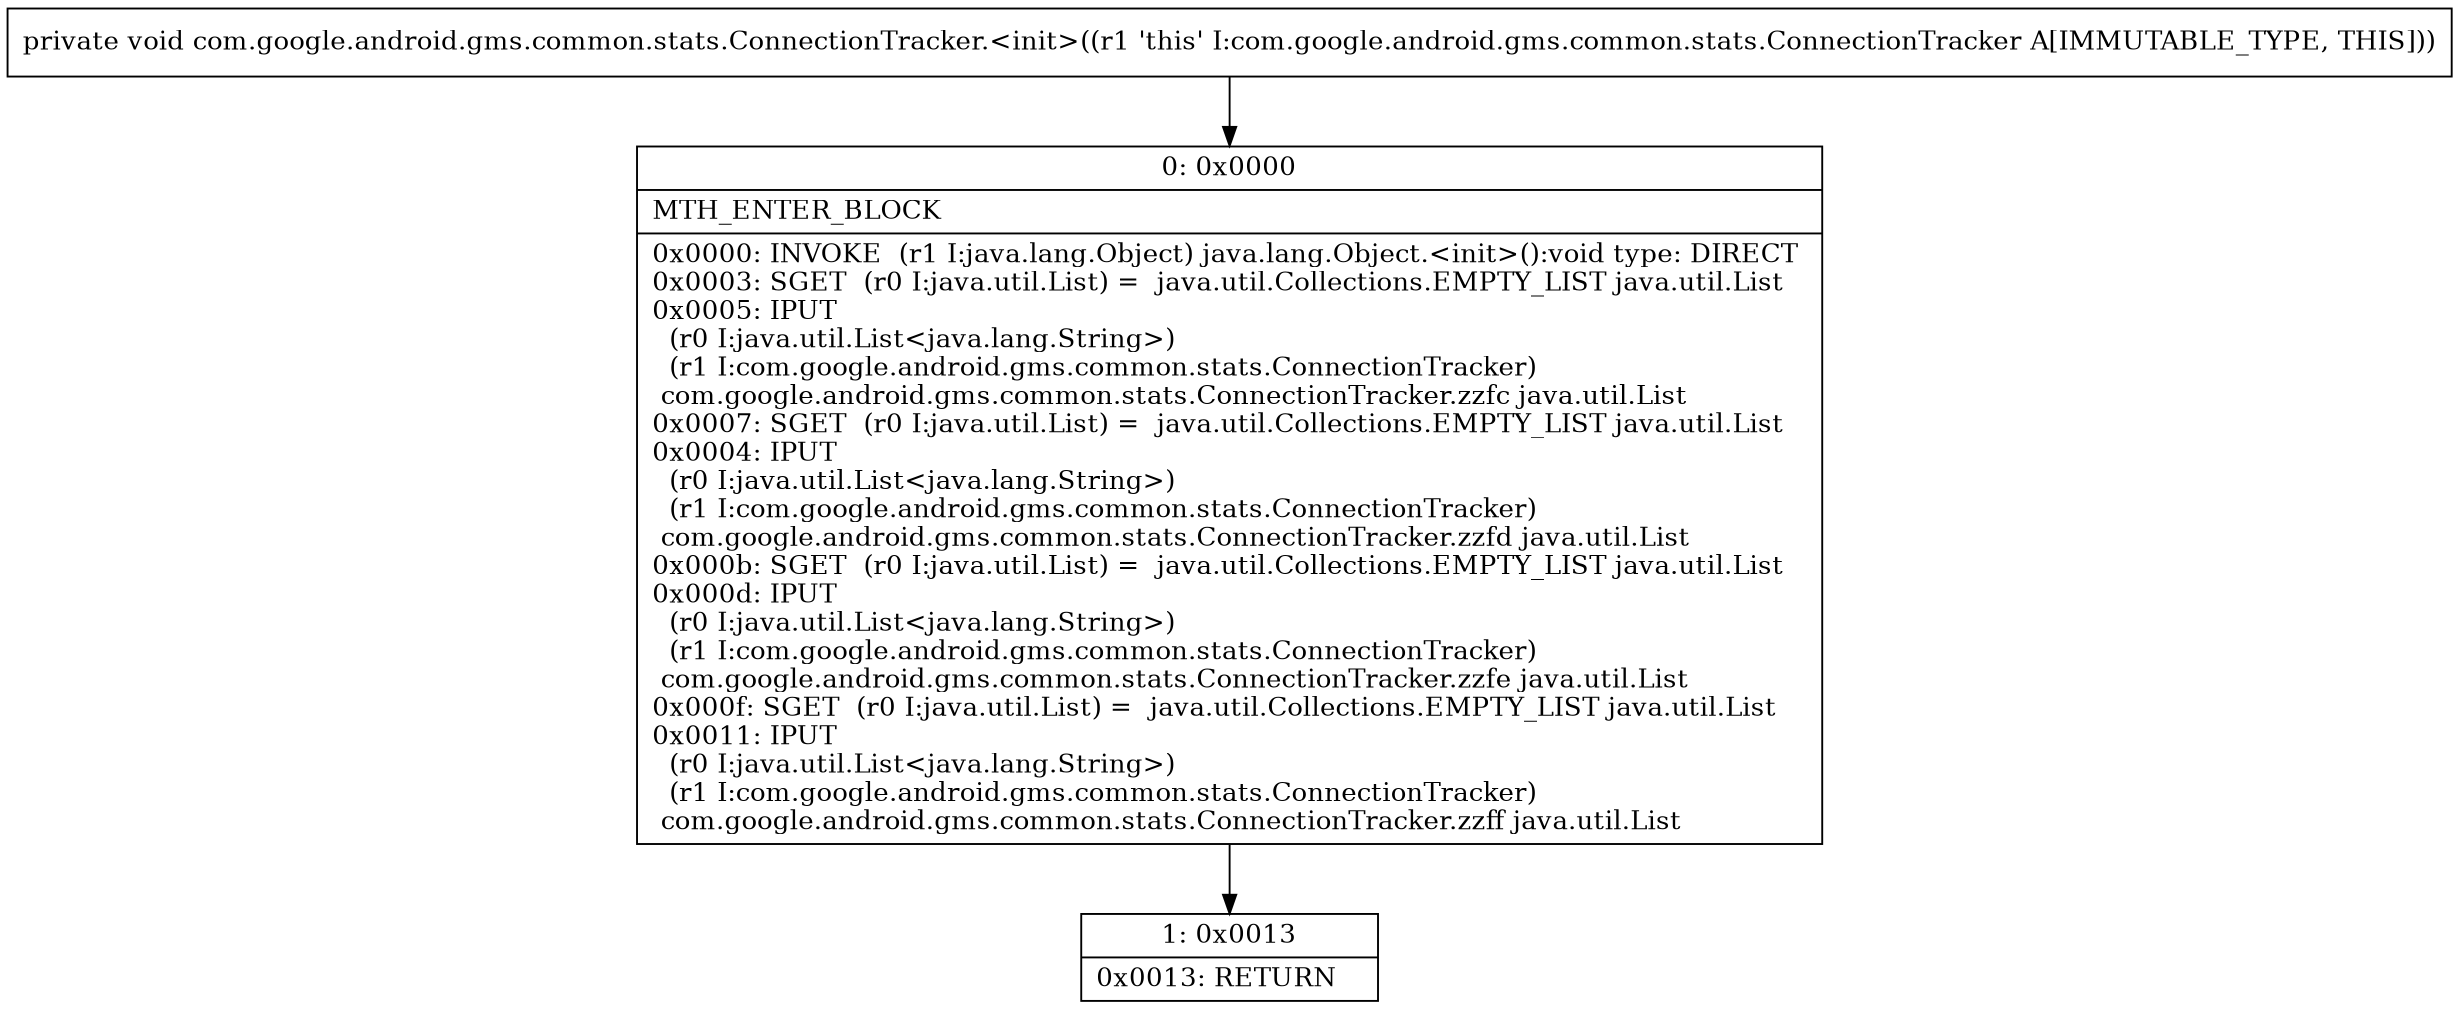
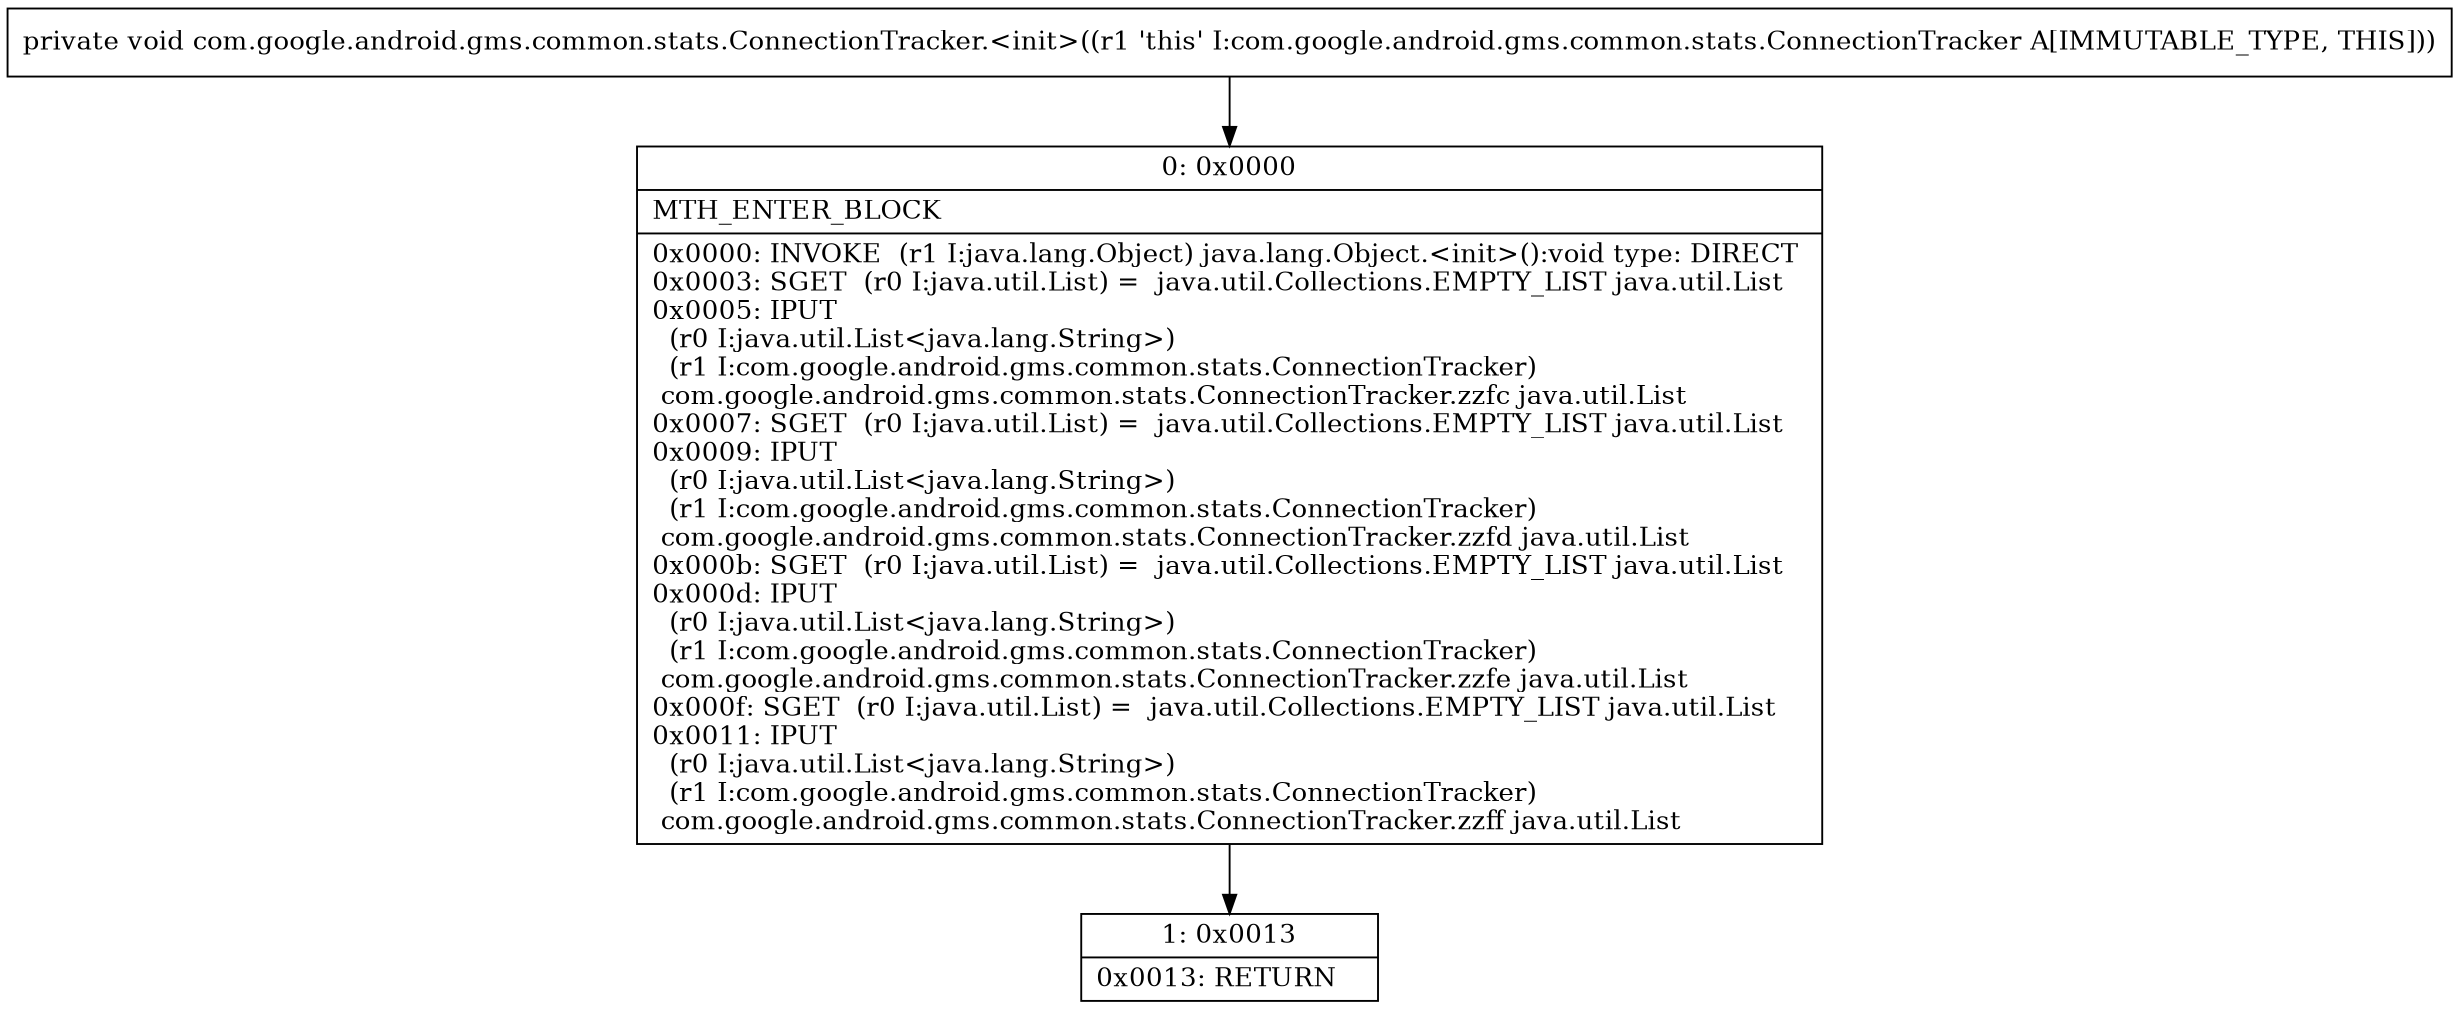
(753, 453) -> (753, 453)
